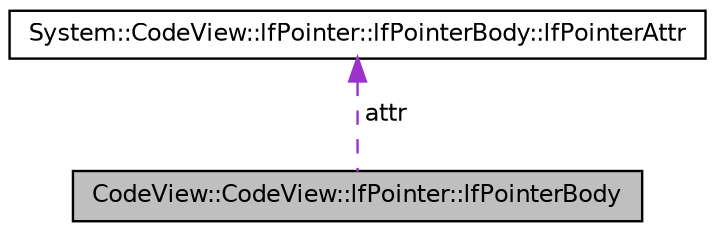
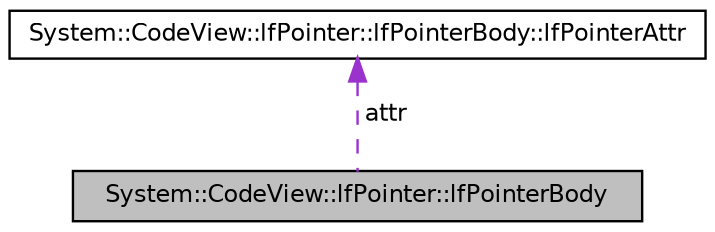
(358, 196) -> (358, 196)
